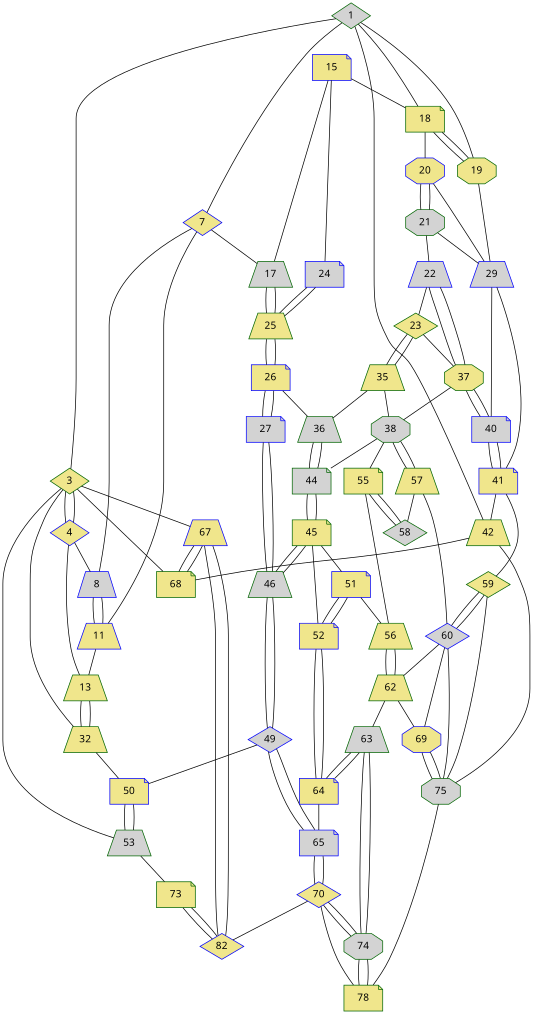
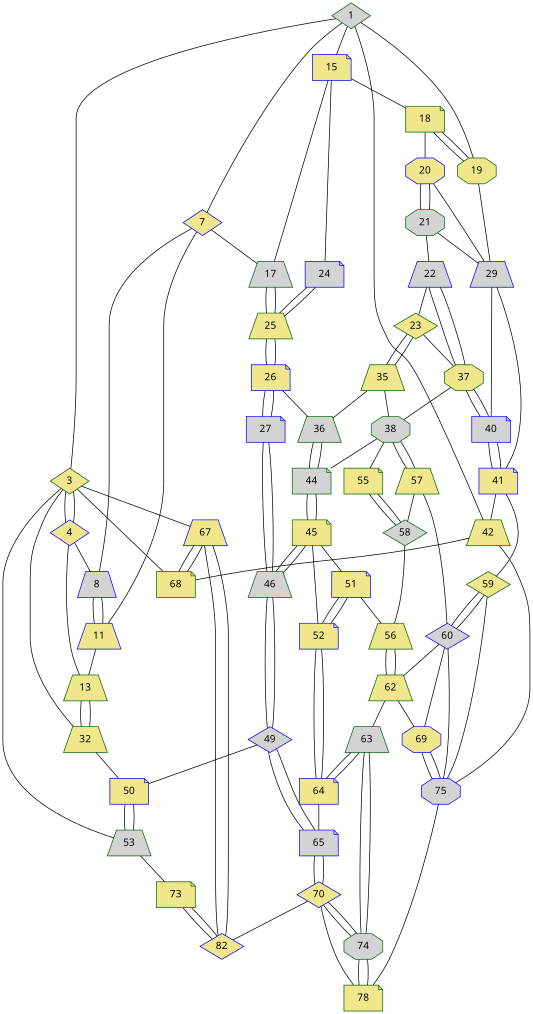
(391, 63) -> (342, 41)
(378, 562) -> (402, 585)
(441, 791) -> (441, 791)
